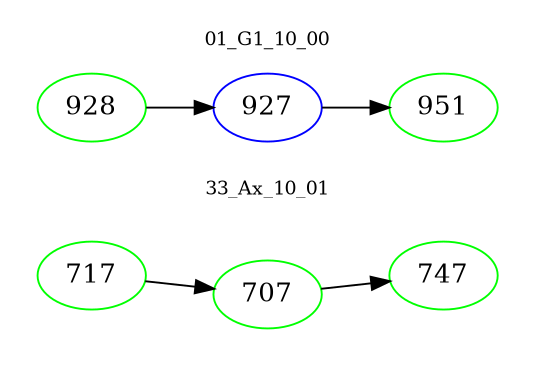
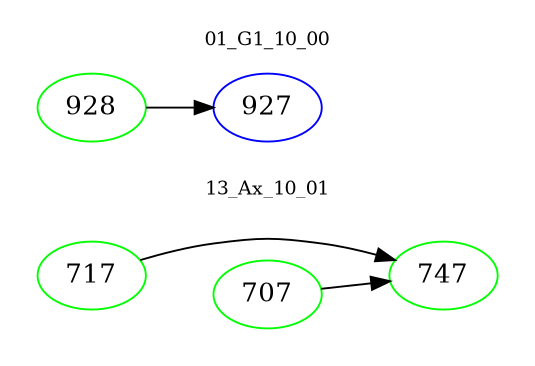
(444, 108) -> none
(268, 190) -> (268, 190)
(170, 284) -> (258, 239)
